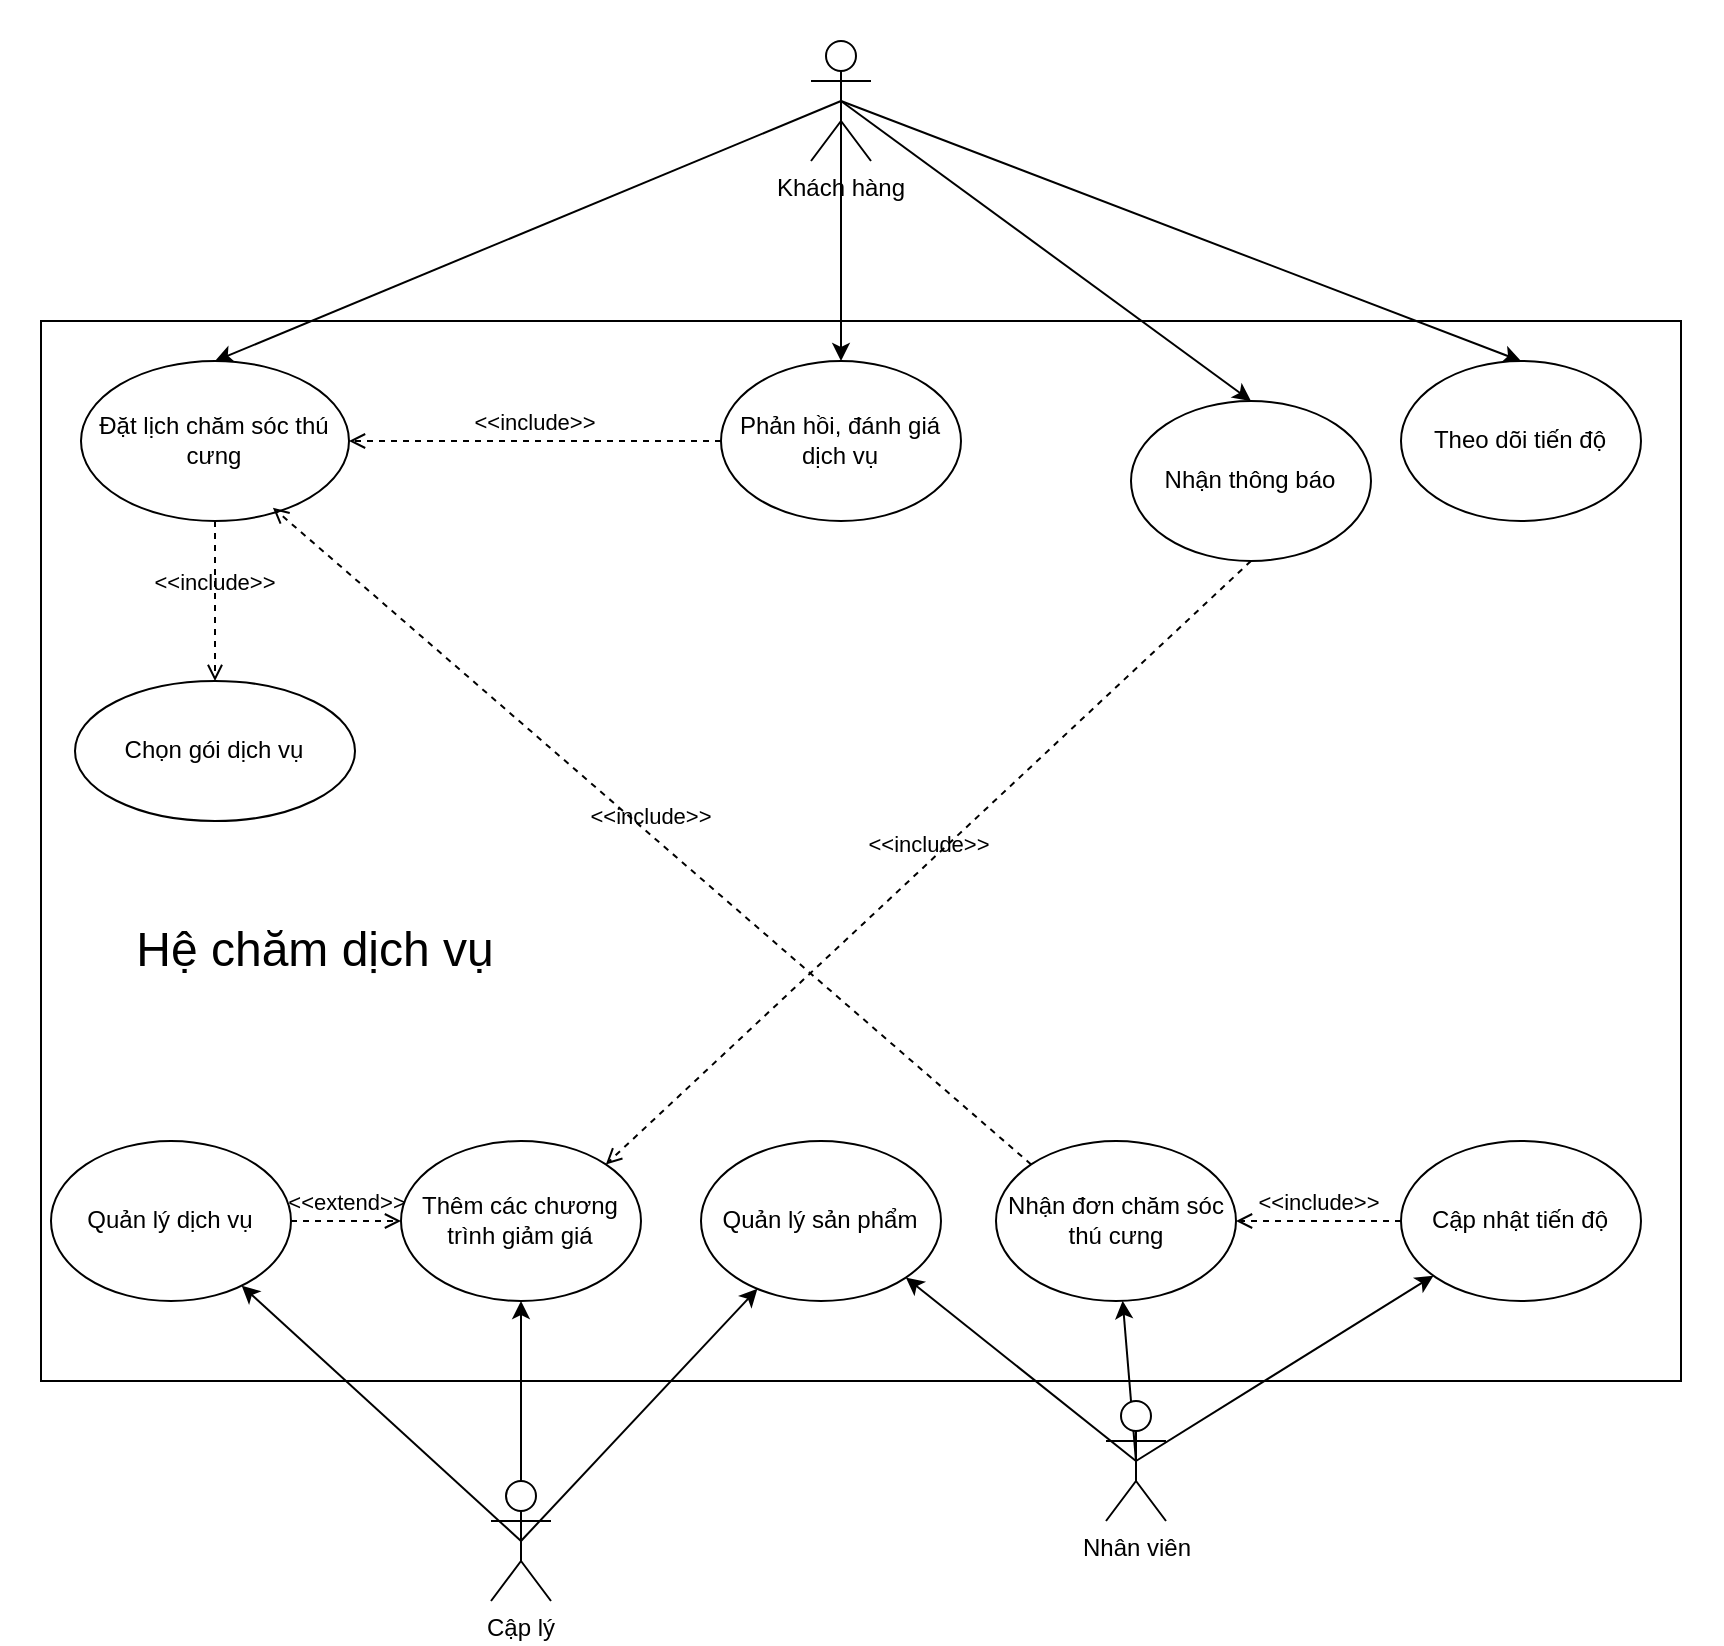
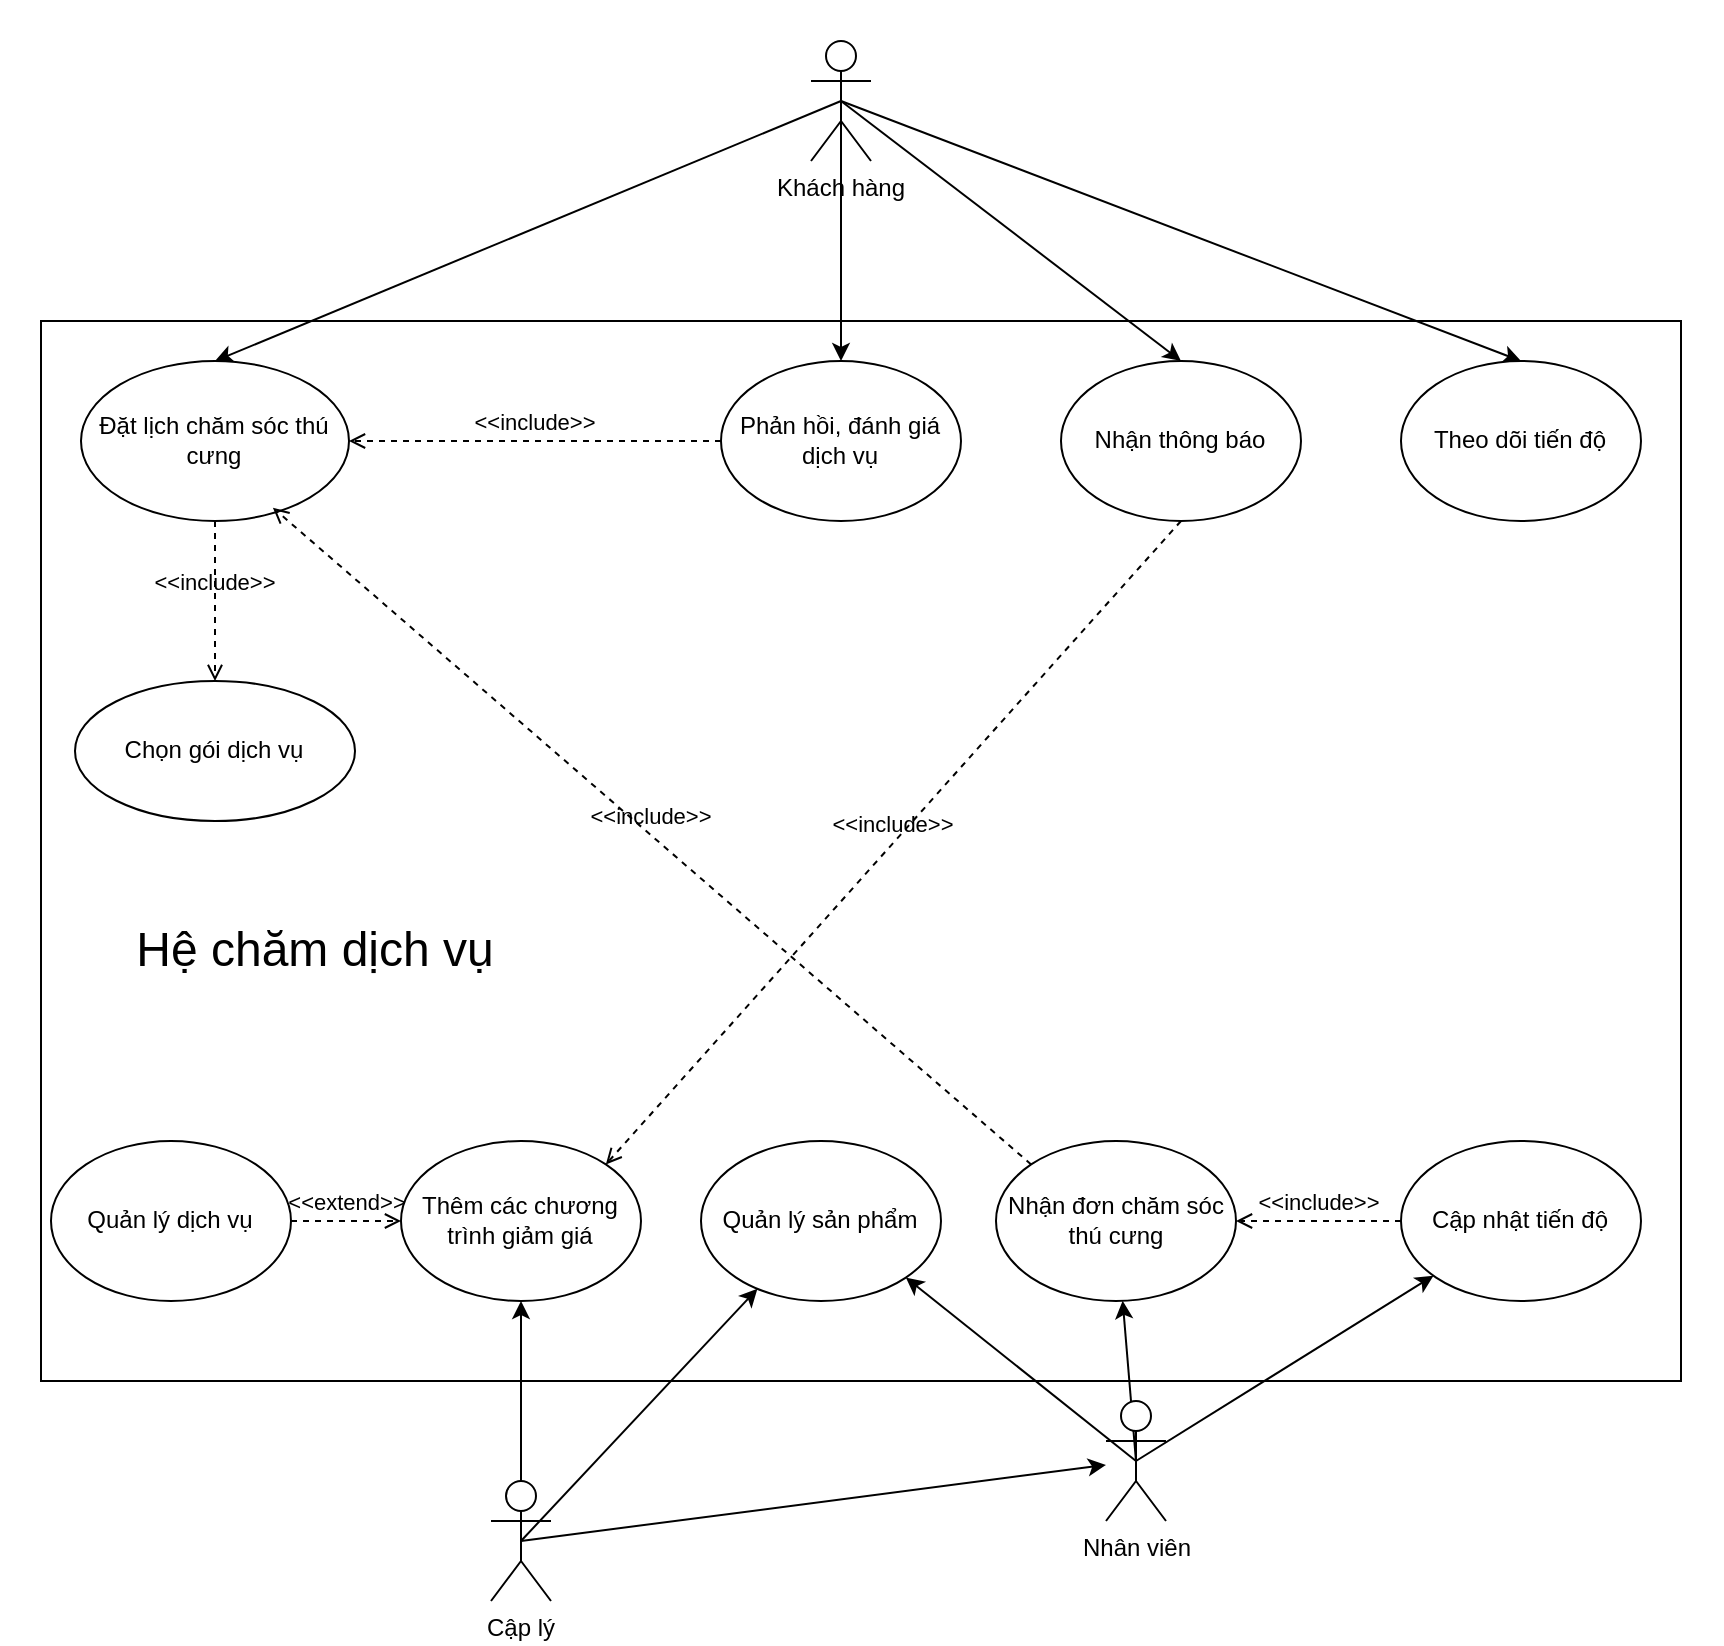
(1251, 481) -> (1181, 441)
(373, 1406) -> (818, 1502)
